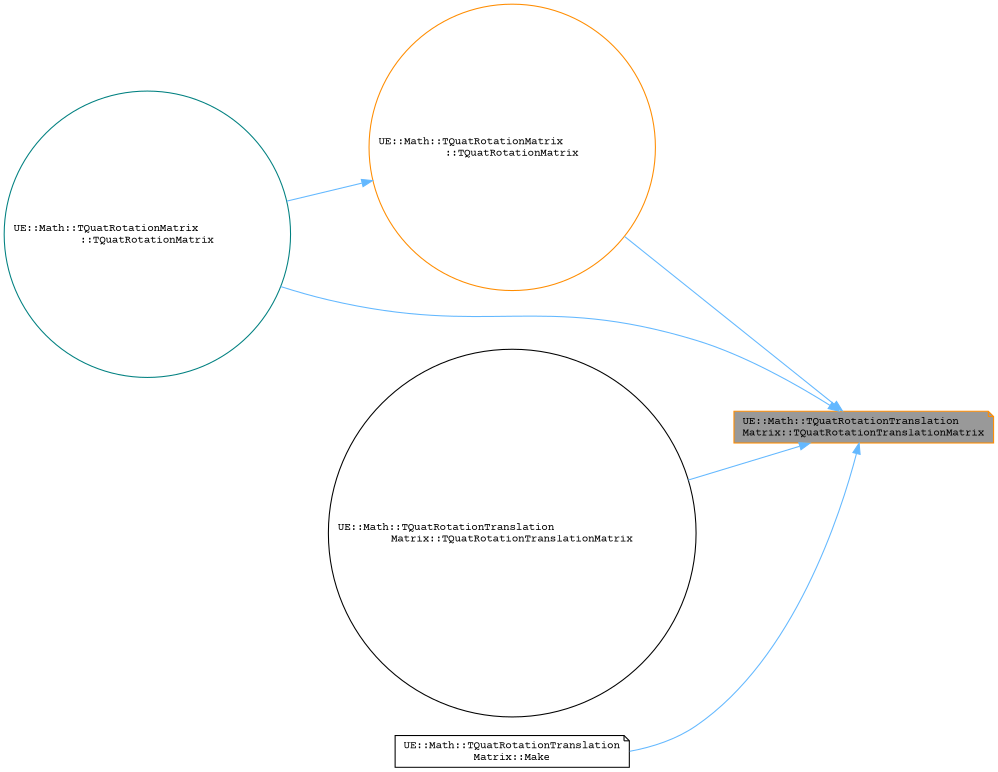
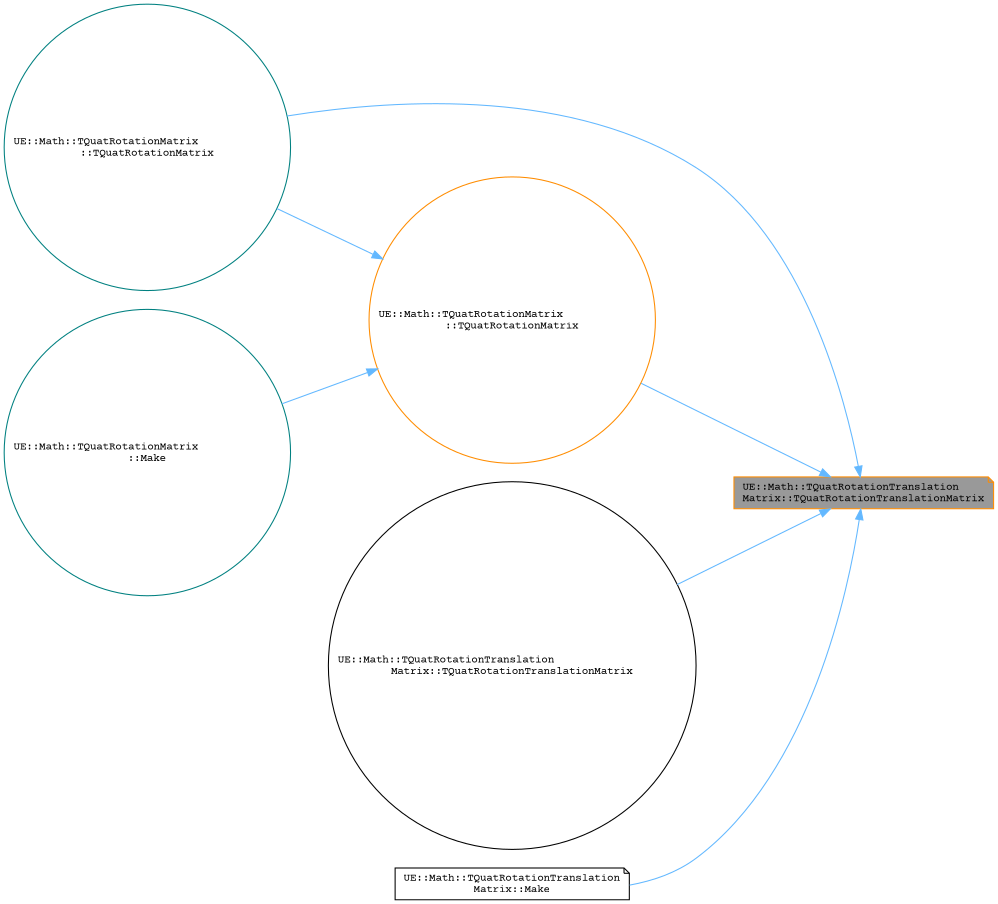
none -> (147, 453)
